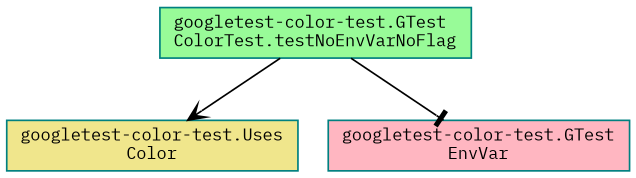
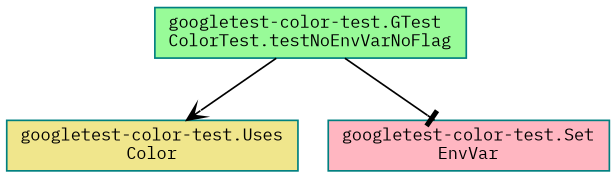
(479, 146) -> (469, 146)
